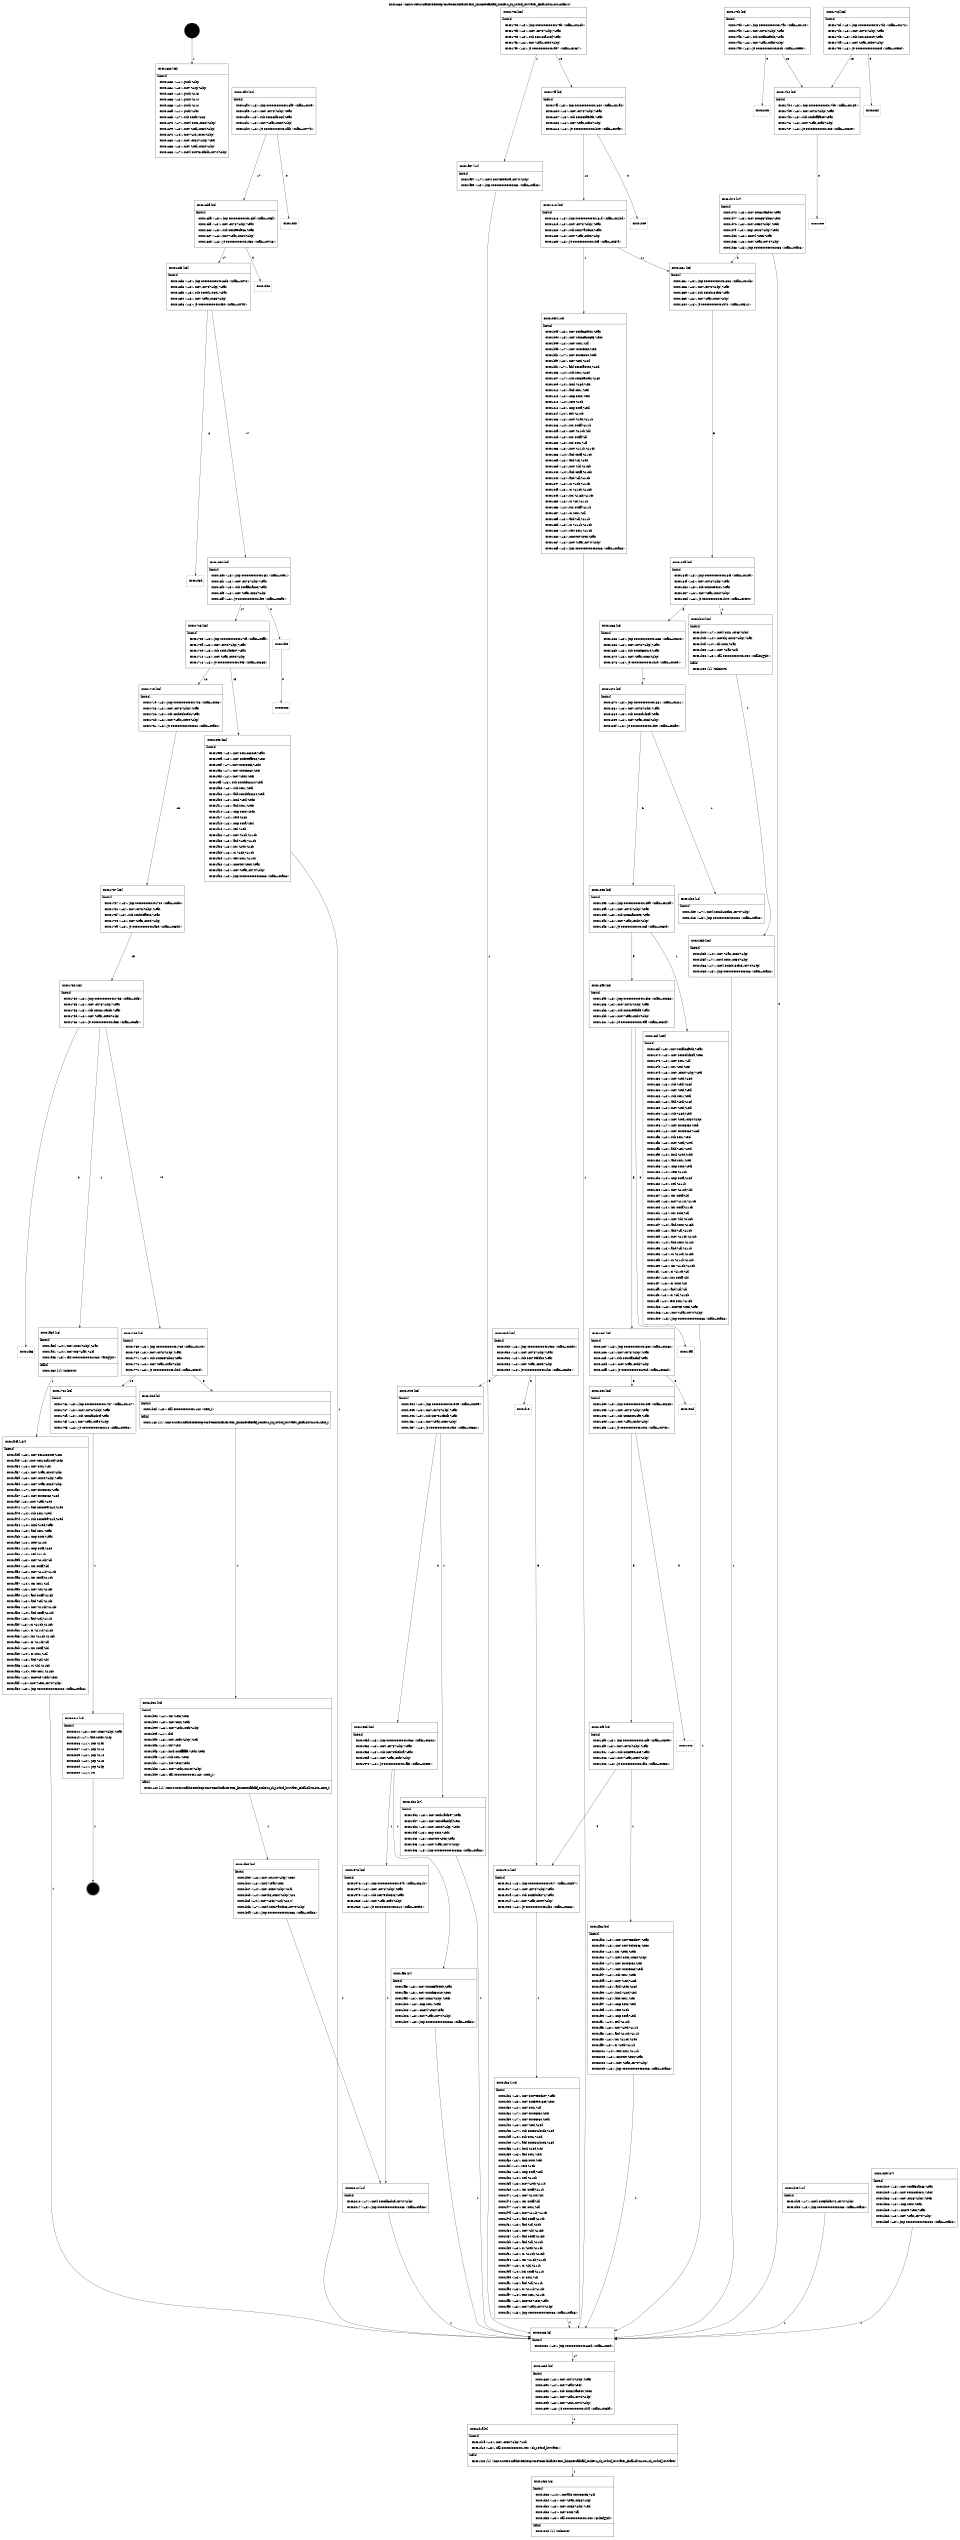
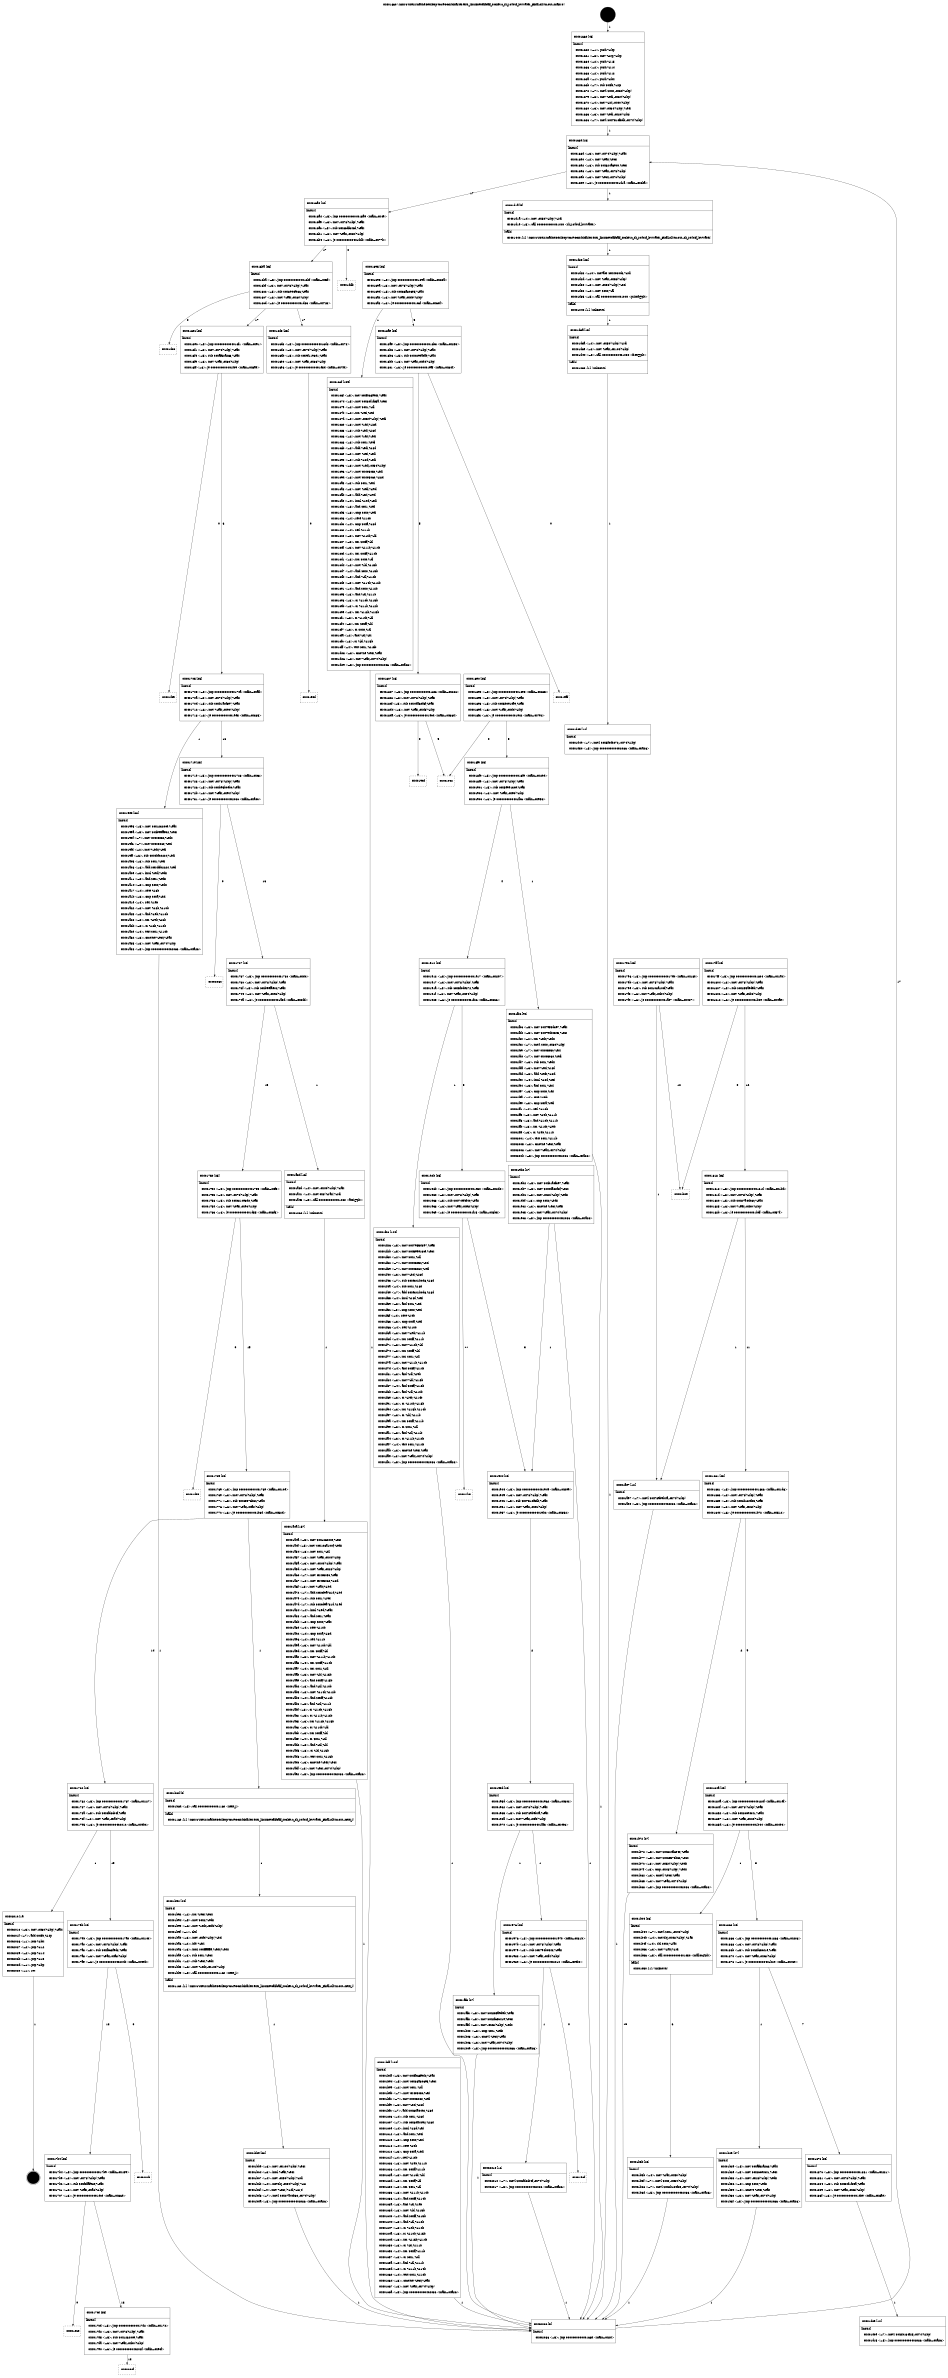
(870, 59) -> (129, 2360)
(563, 70) -> (670, 1096)
(842, 70) -> (107, 2254)
none -> (608, 130)
none -> (478, 192)
(735, 257) -> (709, 1675)
(584, 280) -> (700, 1348)
none -> (608, 350)
(229, 433) -> (257, 317)
(242, 610) -> (223, 524)
(281, 675) -> (218, 890)
(234, 680) -> (199, 739)
(747, 708) -> (672, 2025)
(637, 807) -> none
(779, 1004) -> (625, 2025)
(90, 1177) -> (296, 1087)
(632, 1380) -> (435, 748)
(203, 1381) -> (260, 1651)
(530, 1381) -> (466, 1348)
(442, 1614) -> (541, 1347)
(536, 1620) -> (462, 1087)
none -> (110, 1874)
(333, 2050) -> (384, 2315)
none -> (759, 2057)
none -> (578, 2178)
(570, 2323) -> (452, 1863)
